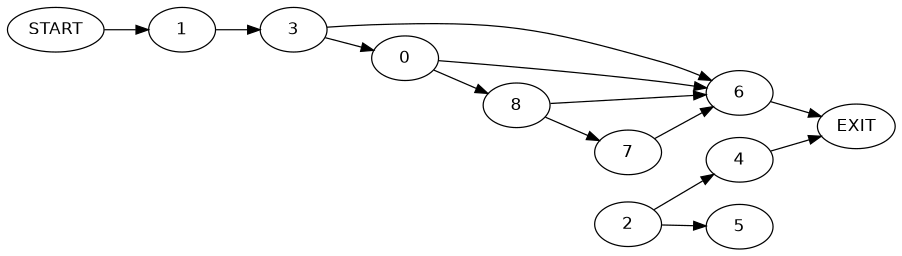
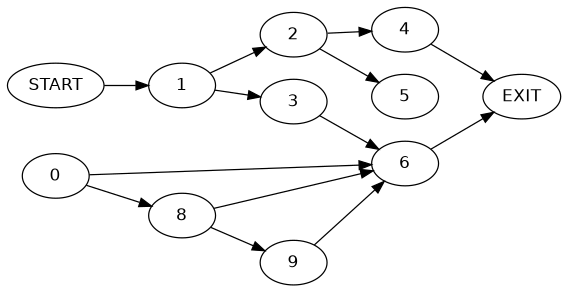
(343, 42) -> none
none -> (232, 63)
(628, 152) -> (294, 263)
